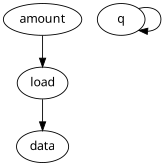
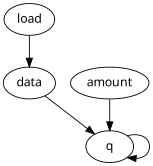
(43, 47) -> (110, 111)
none -> (66, 112)
